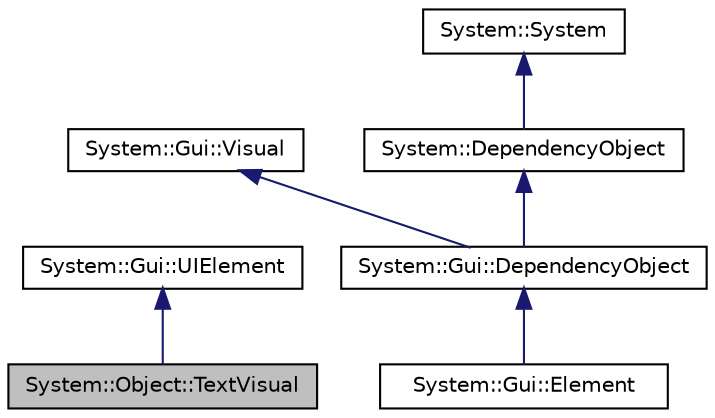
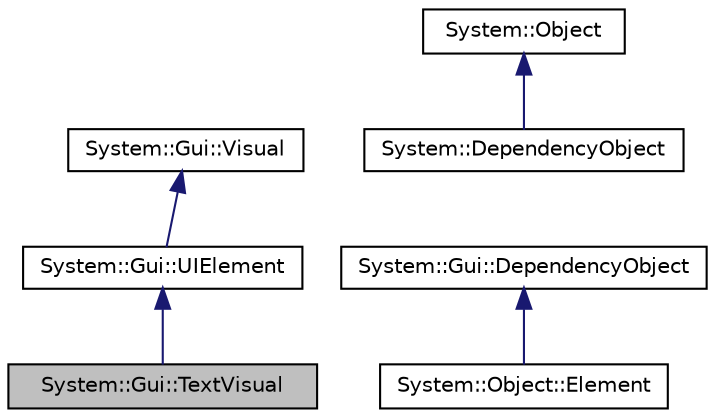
(524, 31) -> (524, 31)
(365, 212) -> (172, 220)
(524, 220) -> none
(163, 386) -> (163, 386)
(524, 386) -> (524, 386)
